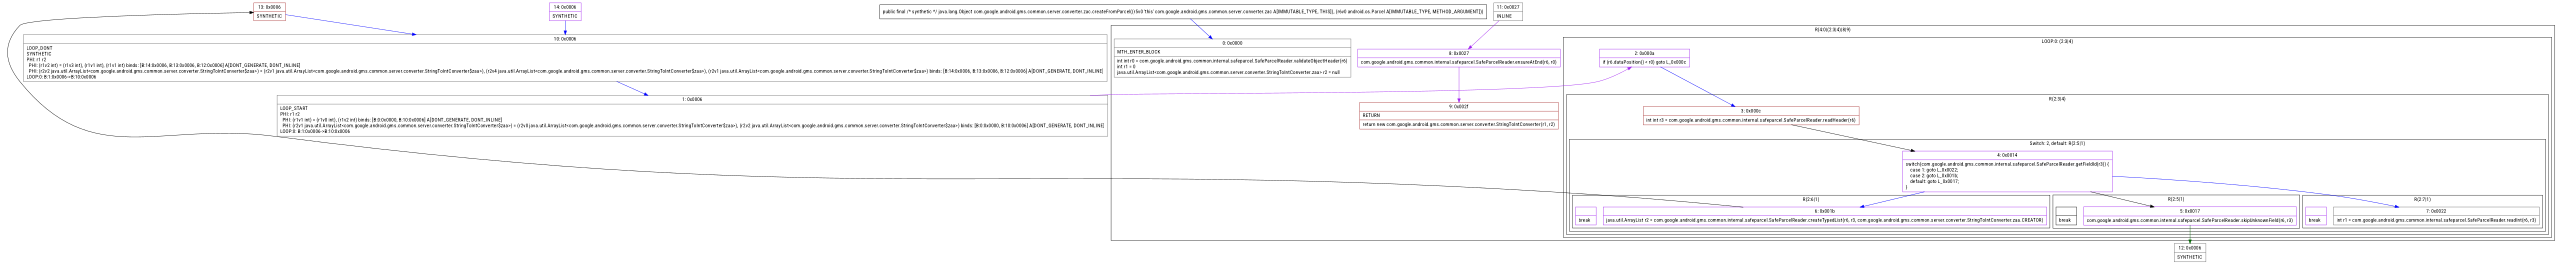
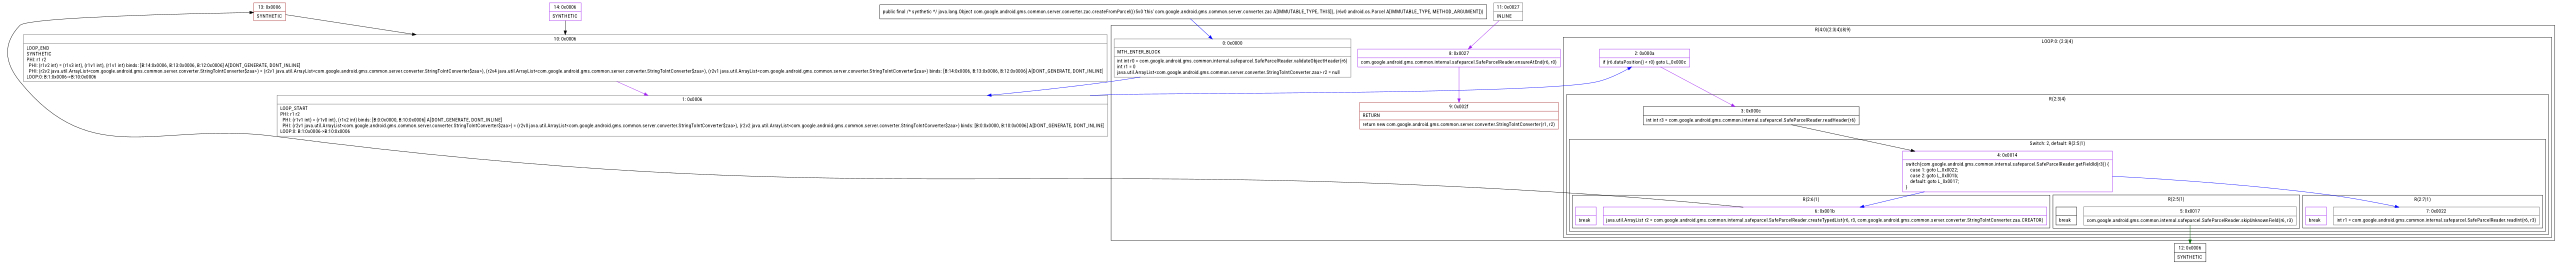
(349, 24) -> (349, 24)
(565, 26) -> (565, 26)
(40, 48) -> (38, 48)
(1696, 86) -> (1696, 86)
none -> (1066, 87)
(631, 88) -> (631, 88)
(1361, 92) -> (1361, 92)
(1751, 116) -> (1751, 116)
(2120, 199) -> none
(2190, 216) -> (2190, 216)
(2190, 253) -> (2190, 253)
